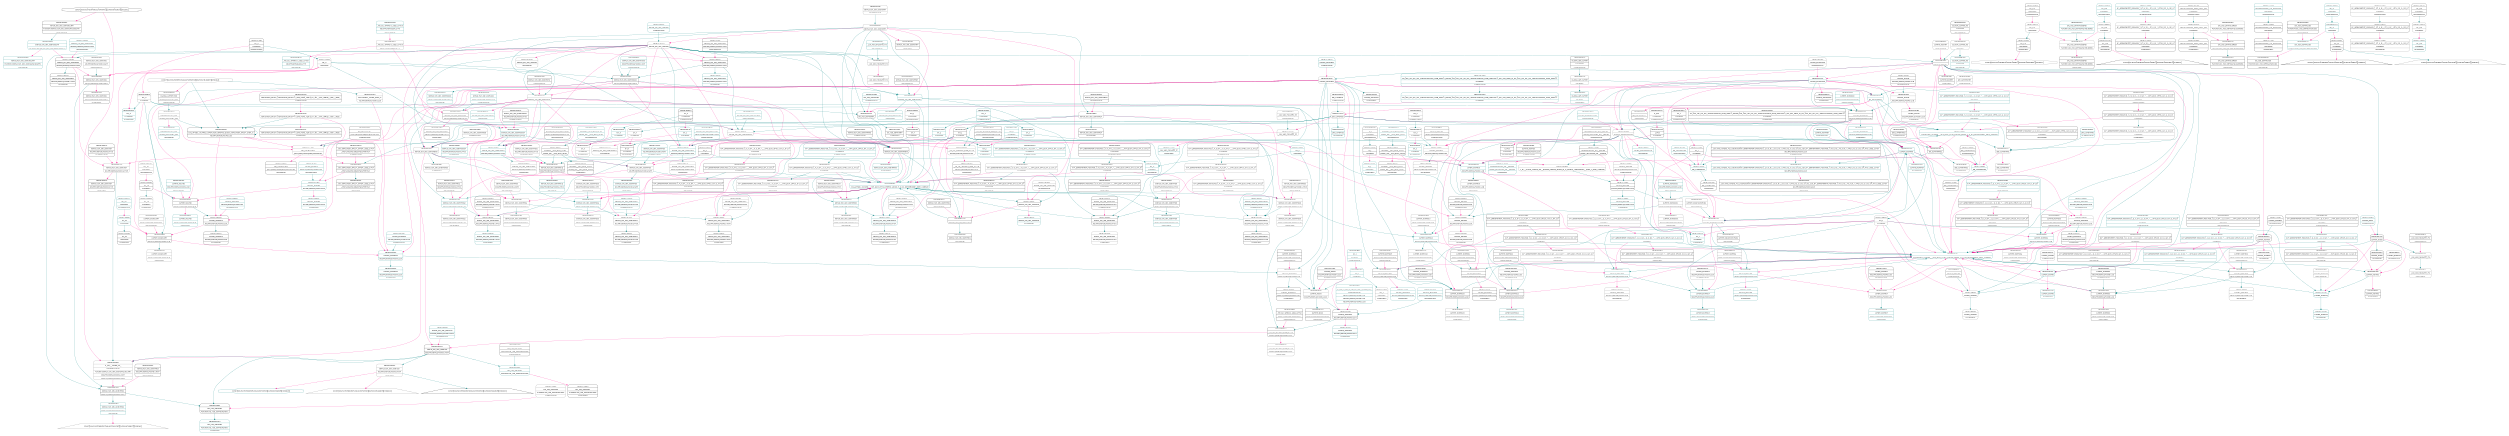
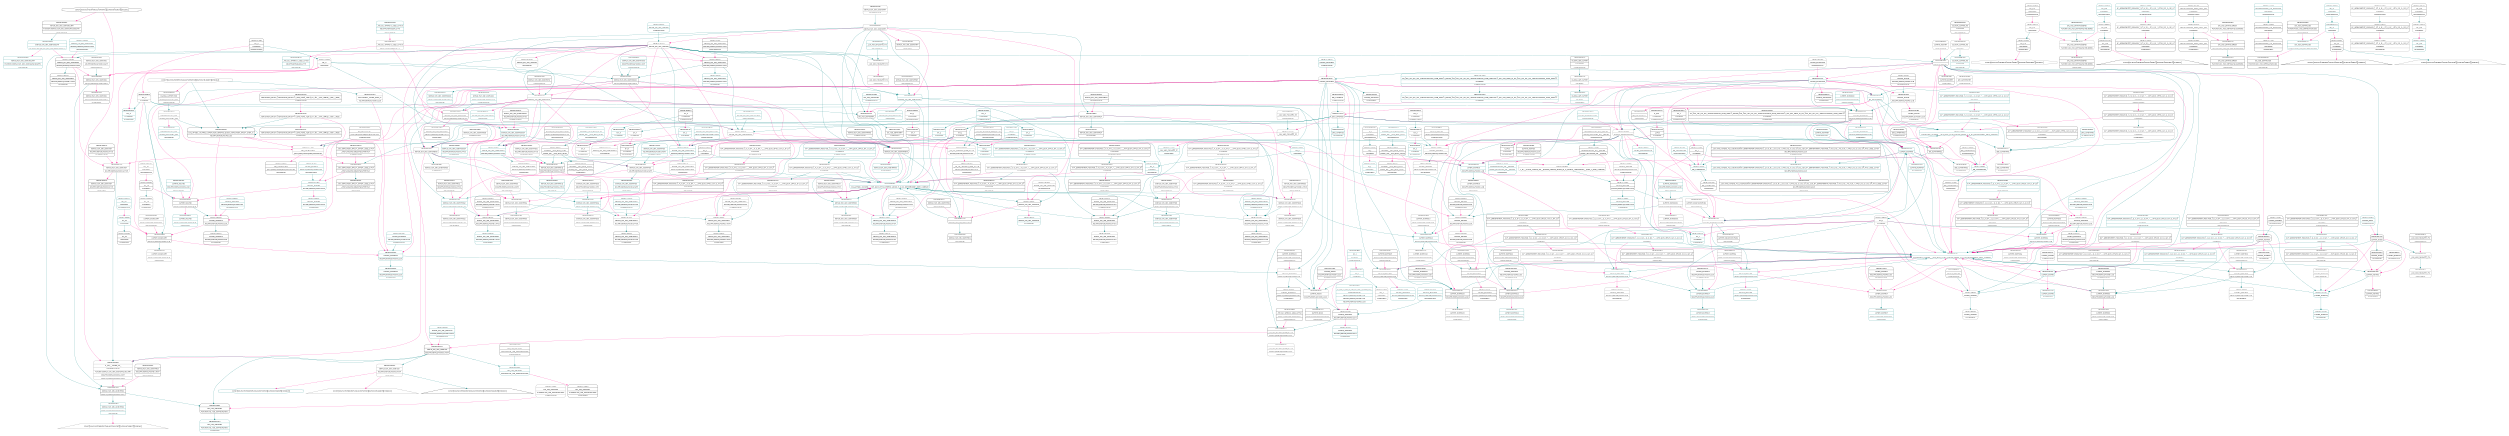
(865, 211) -> (865, 211)
